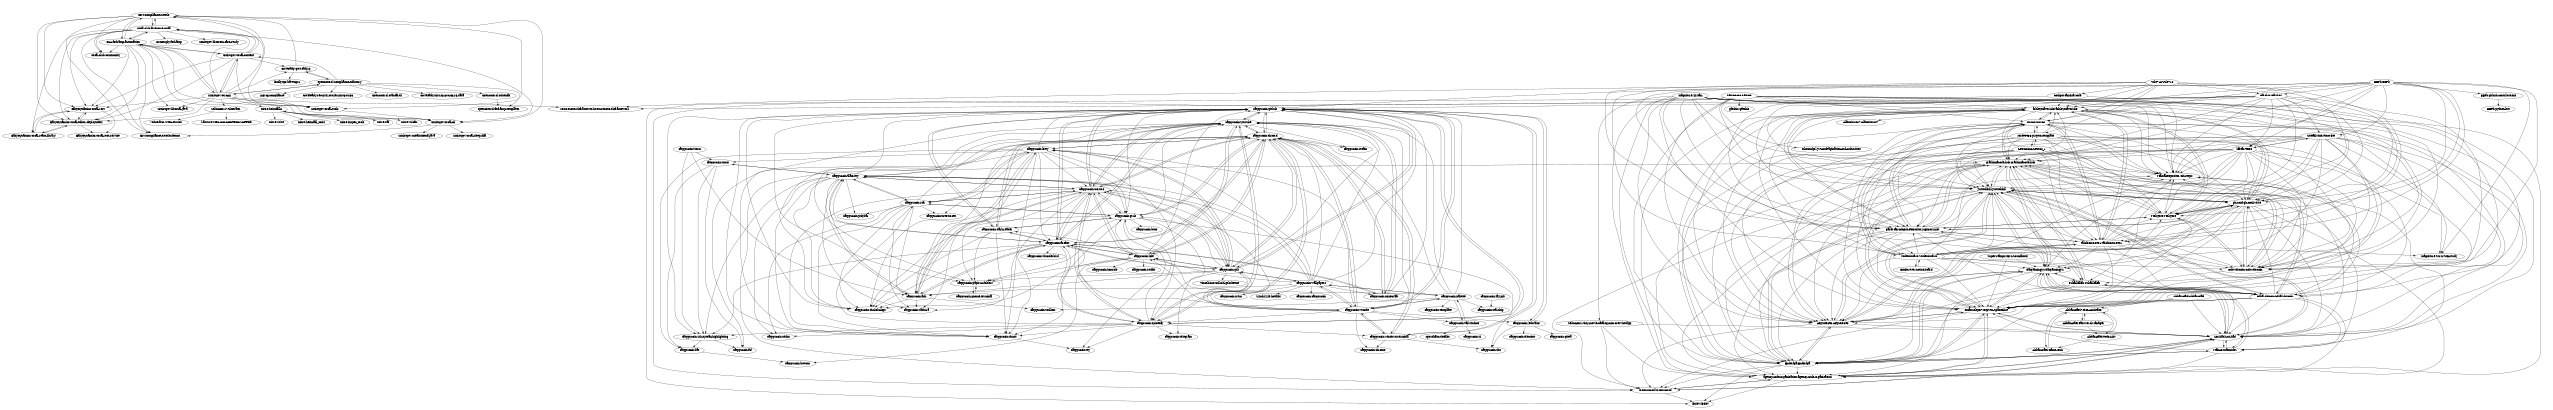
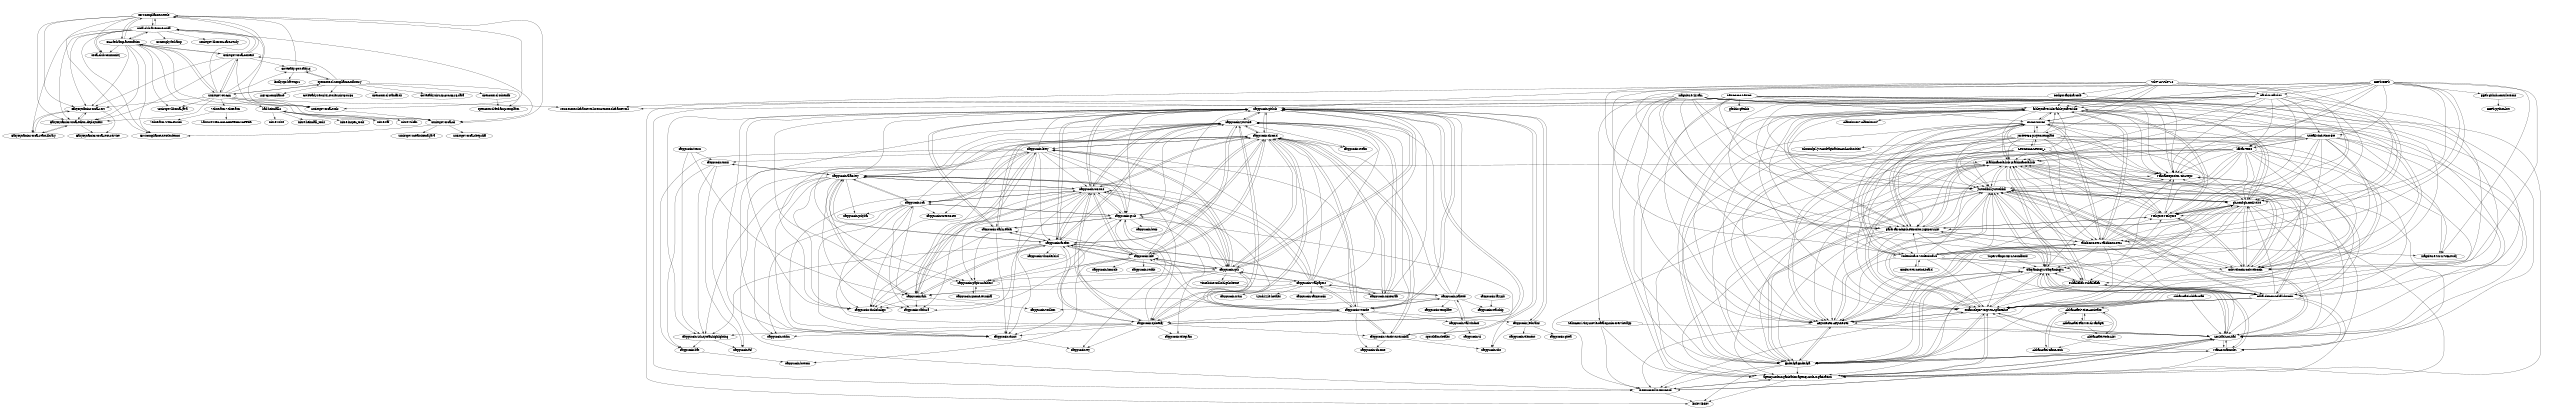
(226, 109) -> (226, 109)
(271, 109) -> (271, 109)
(1747, 133) -> (1942, 142)
none -> (1971, 147)
